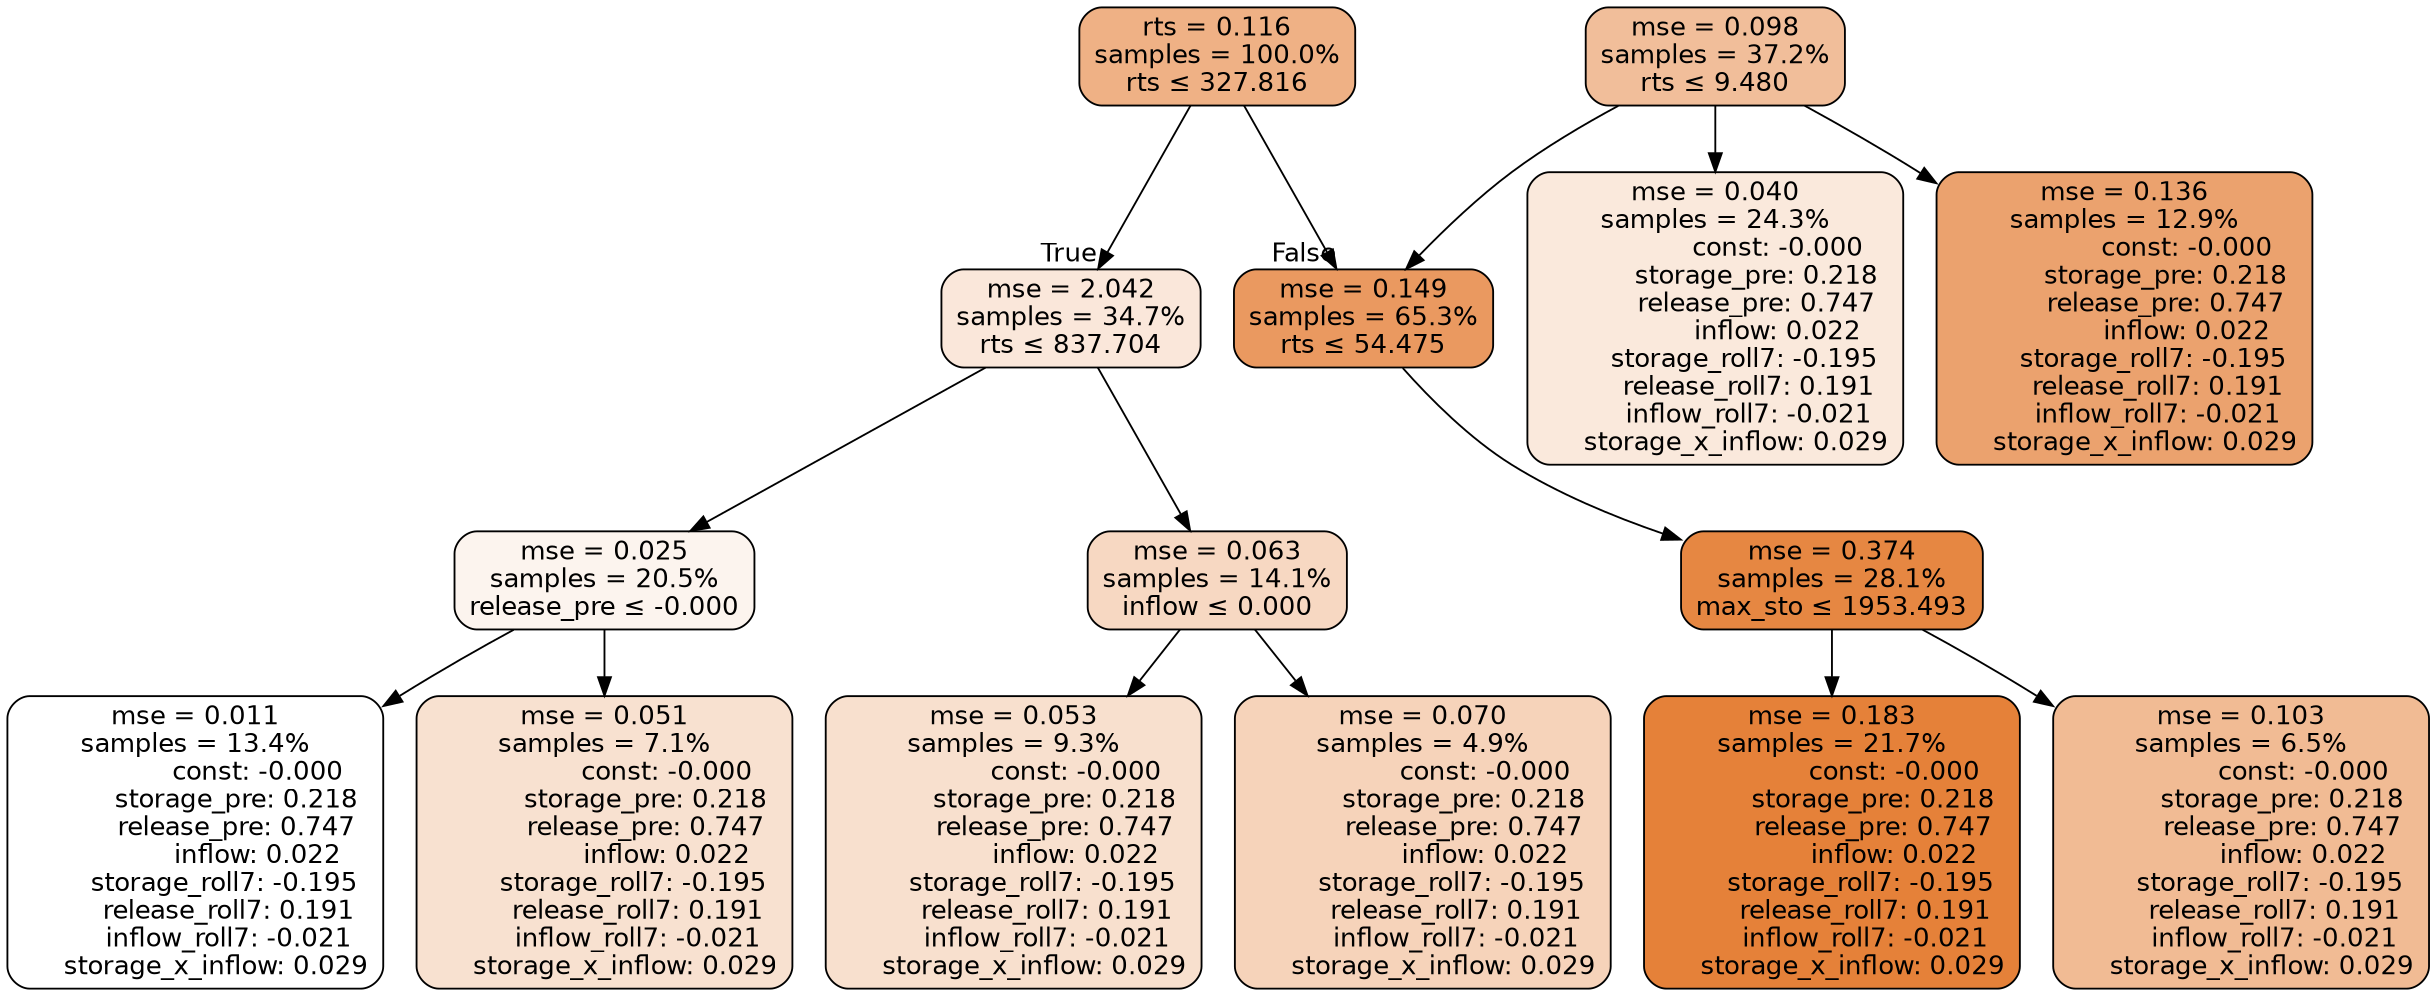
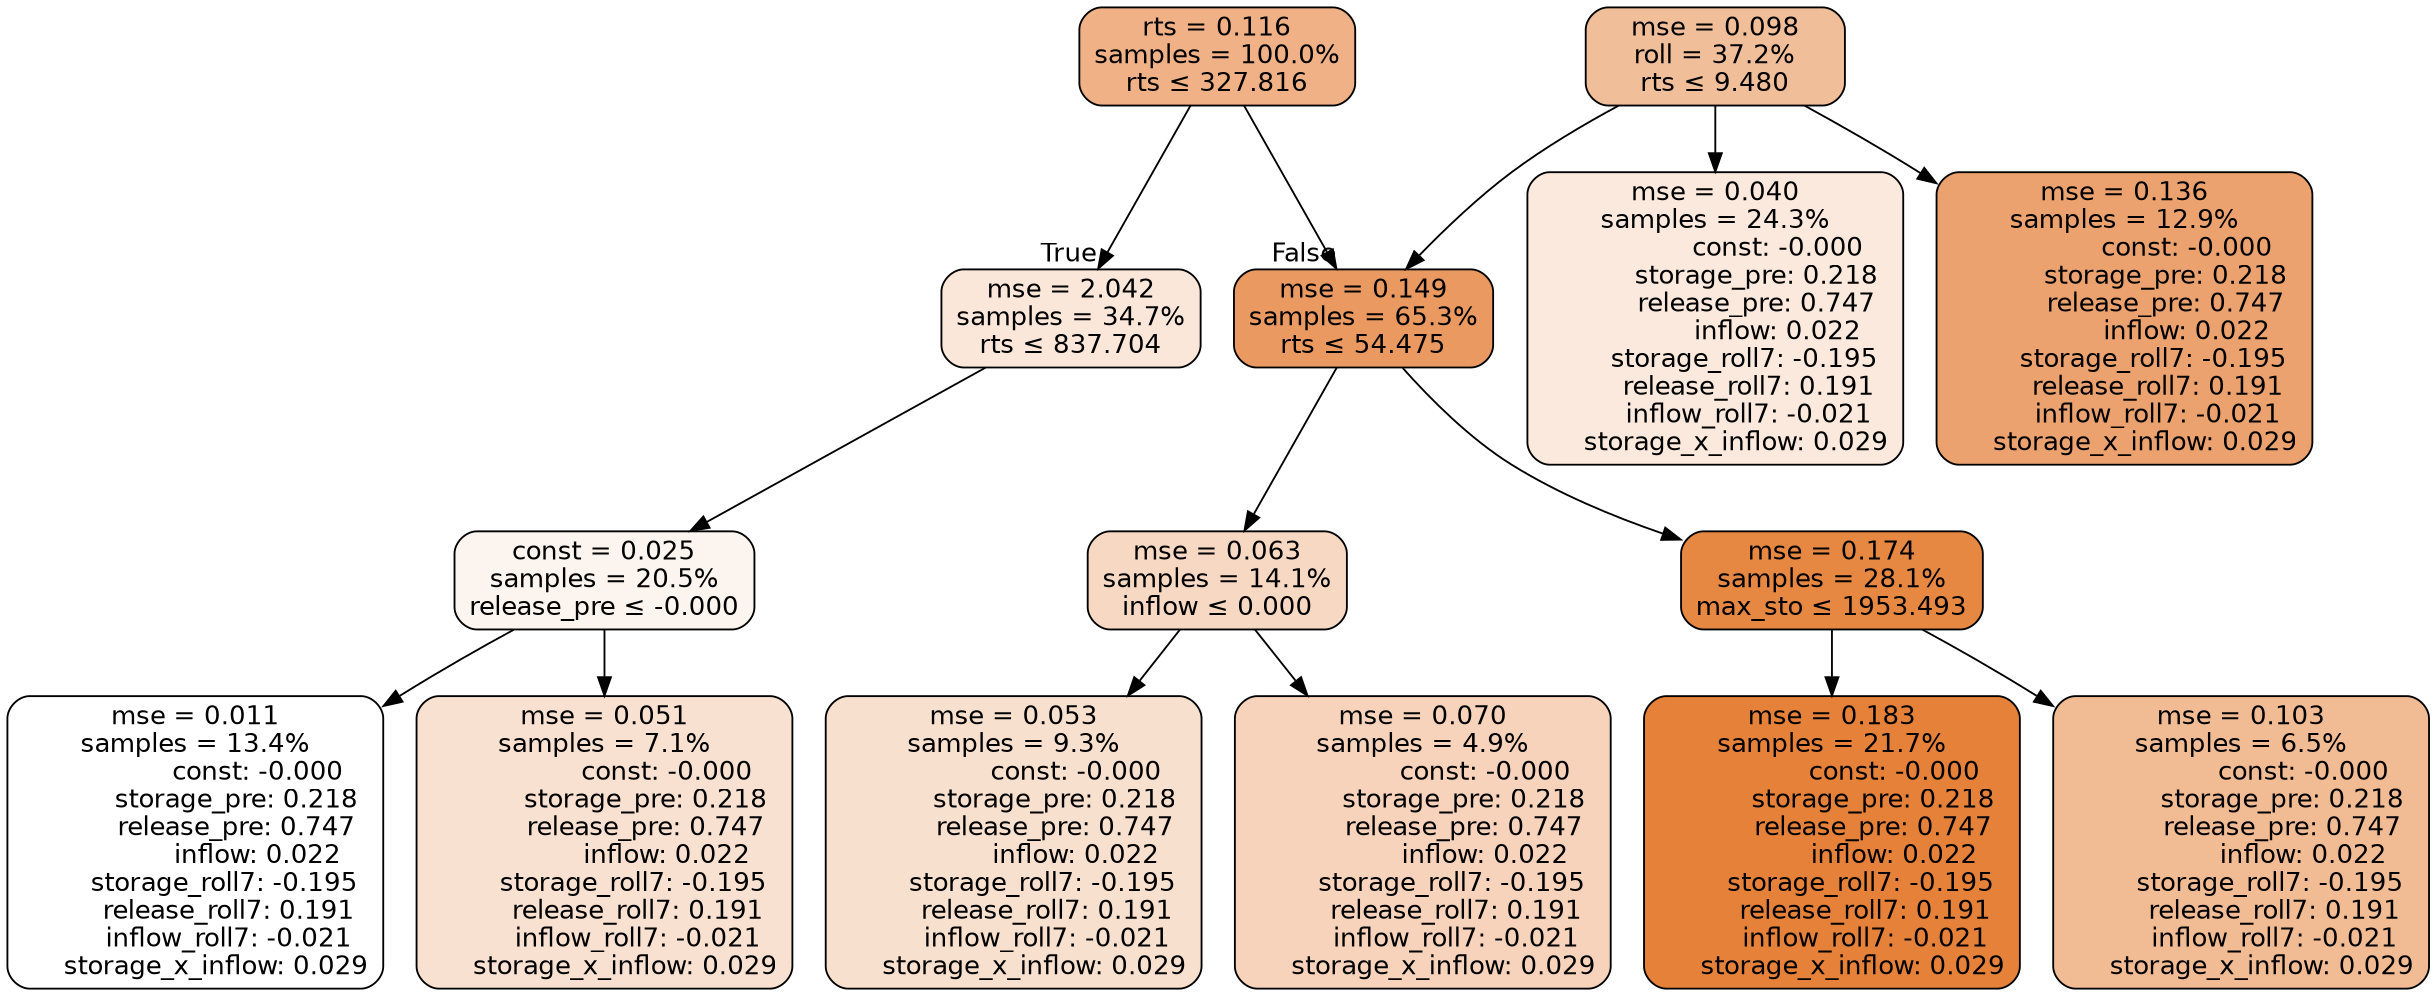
(1715, 56) -> (1715, 56)
(1139, 441) -> (1295, 441)
(604, 580) -> (604, 580)
(1832, 580) -> (1832, 580)
